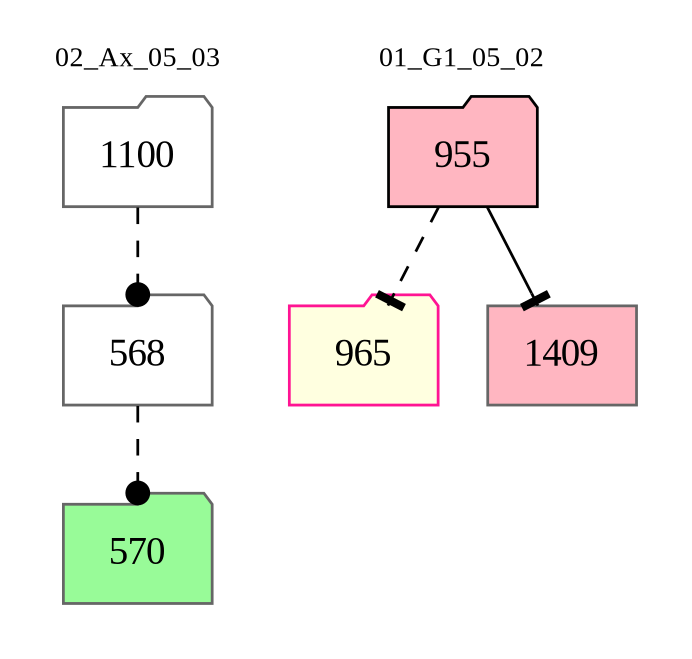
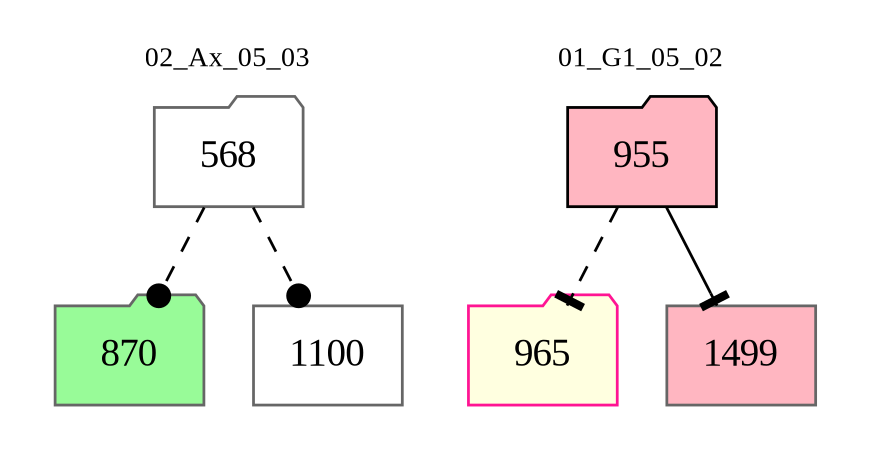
(138, 157) -> (328, 355)
(138, 245) -> (273, 247)
(562, 355) -> (741, 355)
(138, 554) -> (130, 355)
